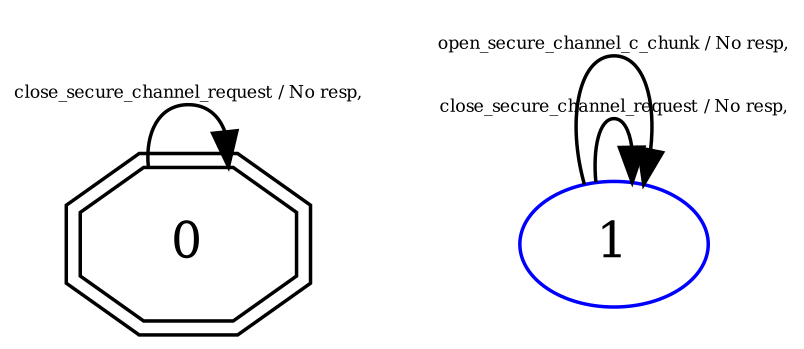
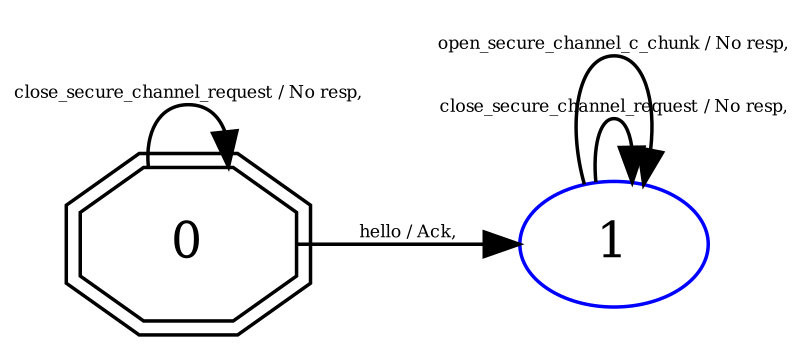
none -> (391, 244)
